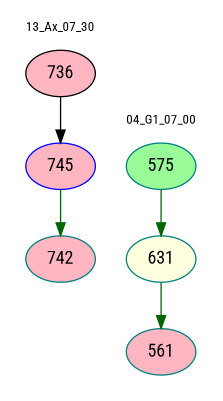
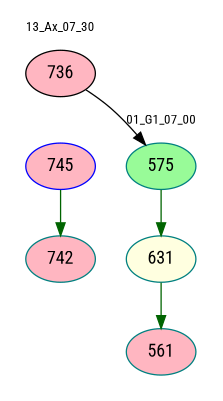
(61, 114) -> (124, 121)
(162, 121) -> (162, 121)
